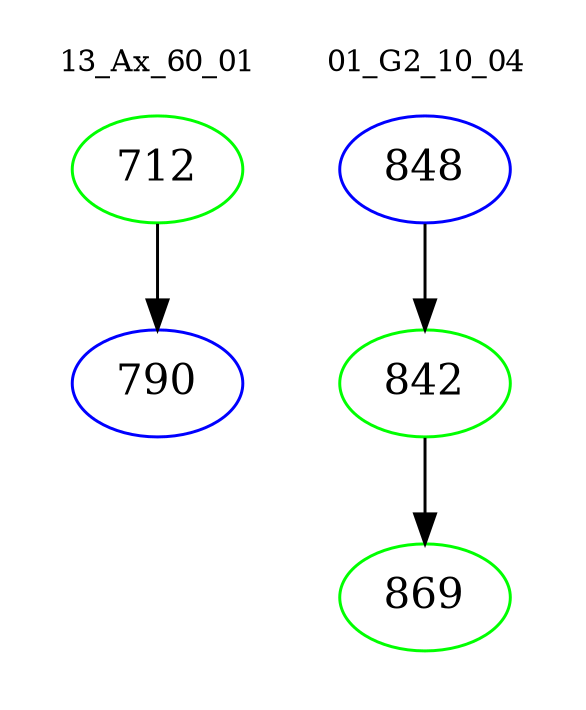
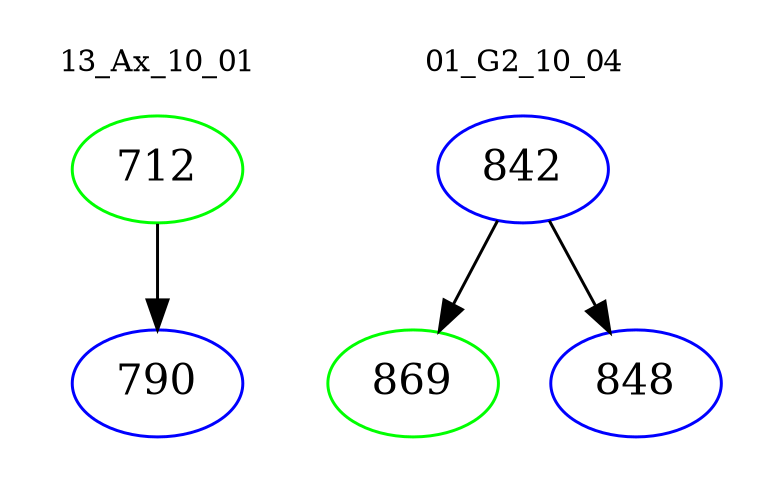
(158, 64) -> (158, 64)
(425, 262) -> (572, 263)
(425, 383) -> (523, 169)
